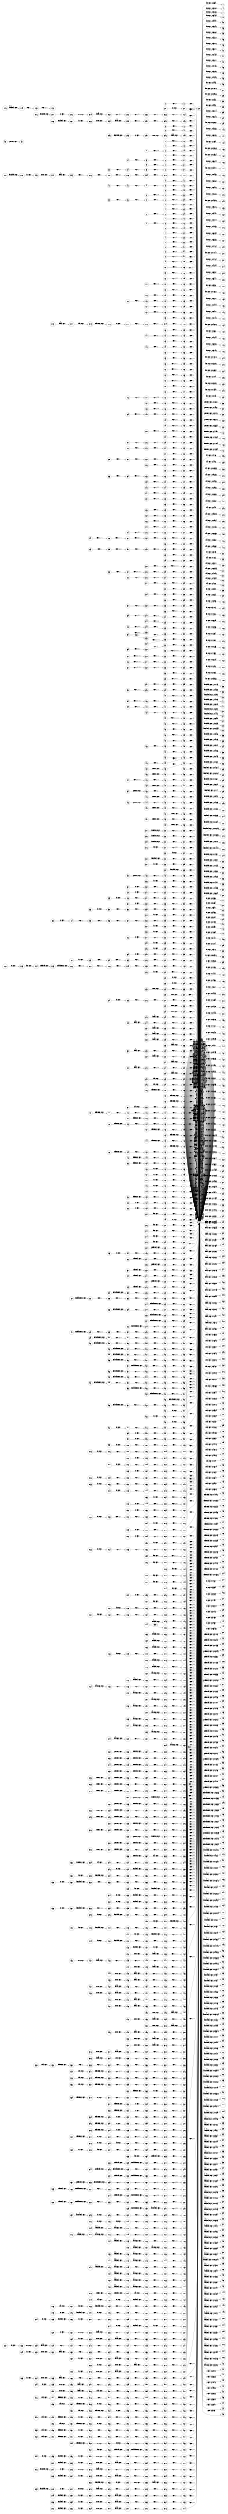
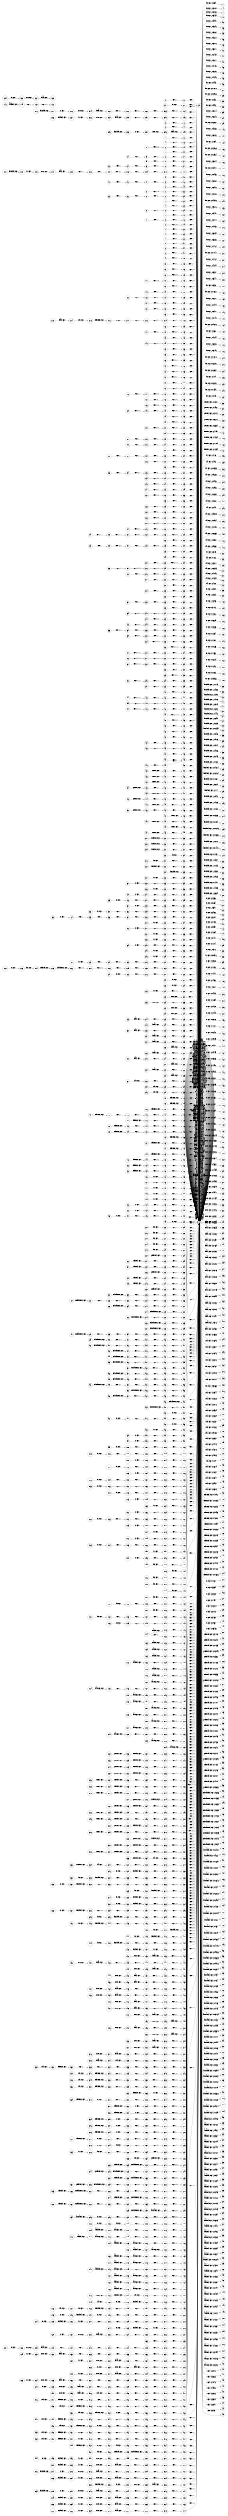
(137, 634) -> (118, 631)
none -> (184, 783)
(137, 2339) -> none
